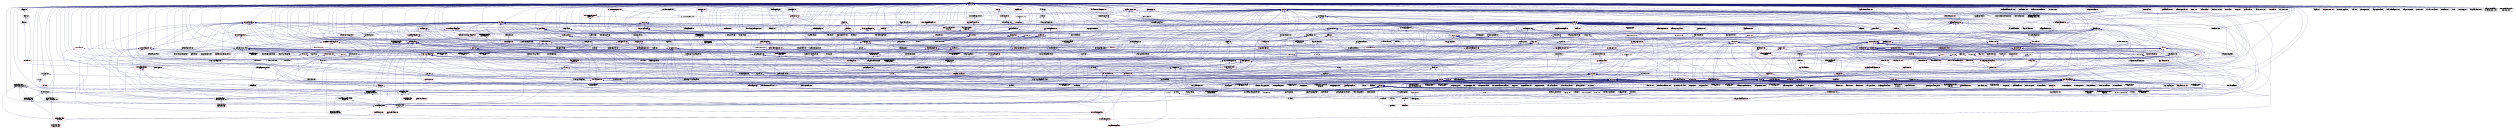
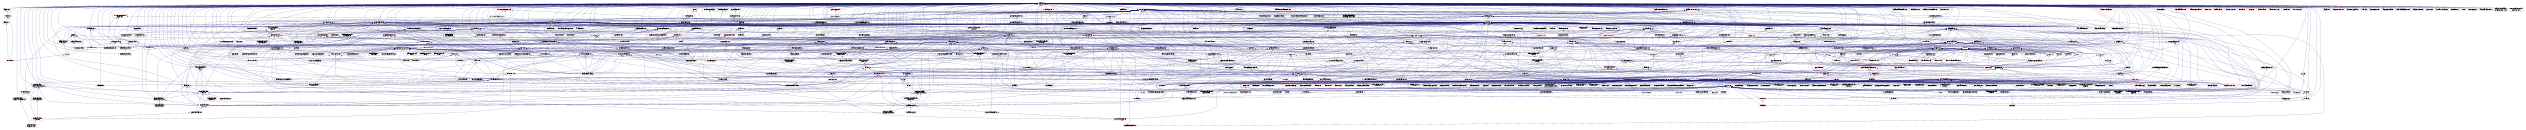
(2216, 29) -> none
(1898, 86) -> (1945, 86)
